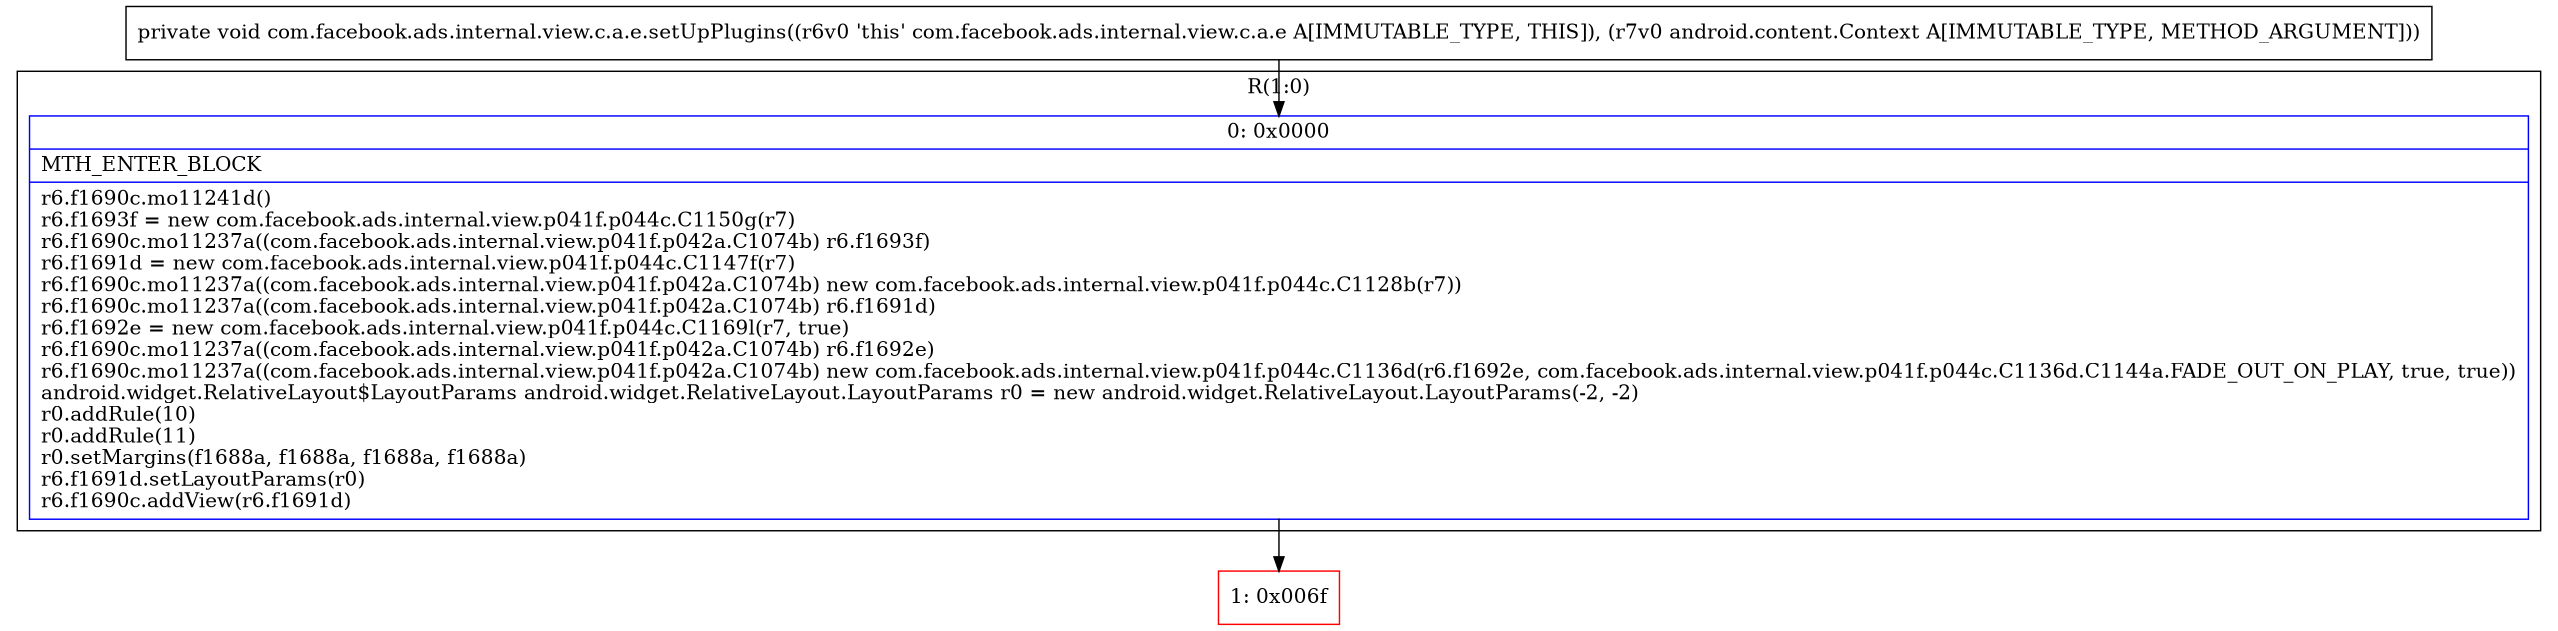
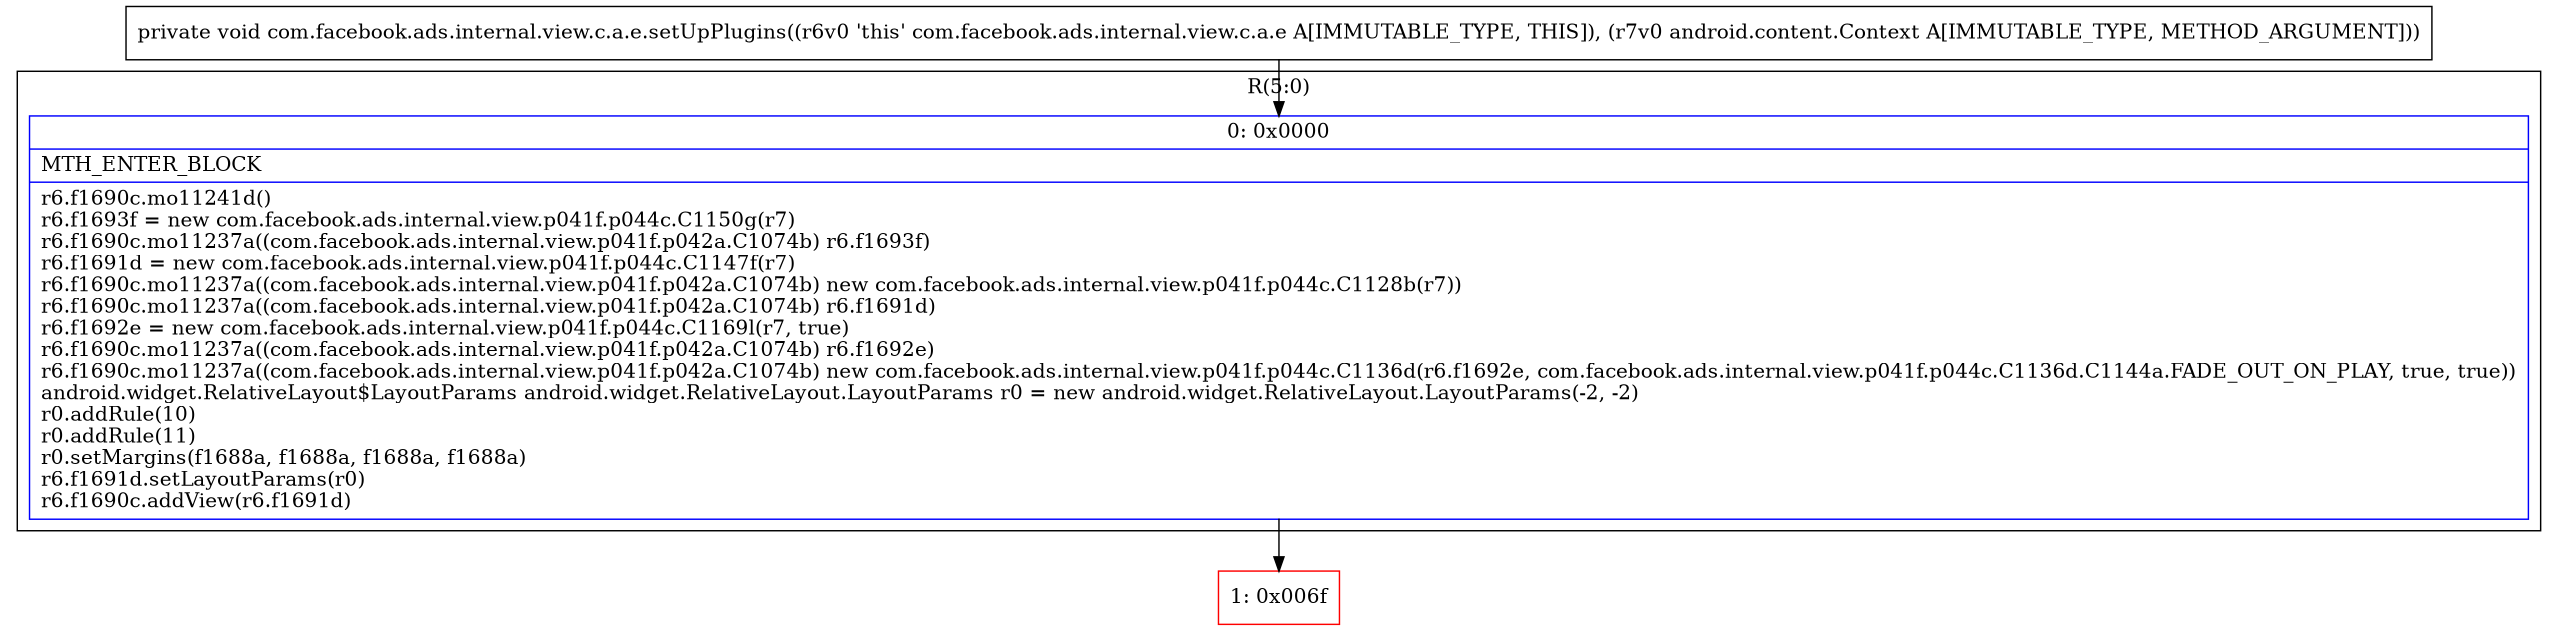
(1279, 88) -> (1279, 88)
